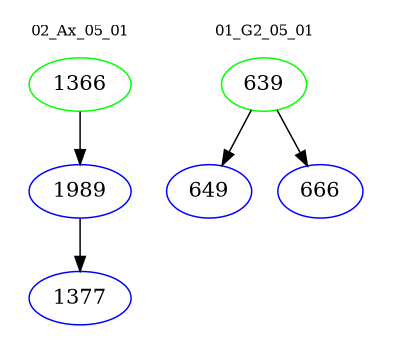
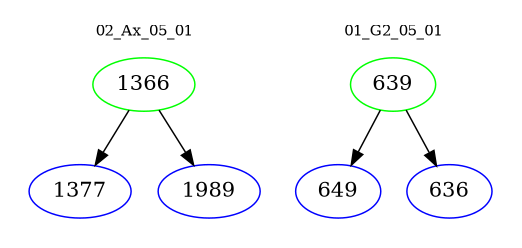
(320, 191) -> (449, 191)
(80, 237) -> (116, 131)
